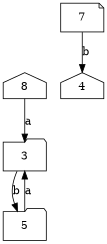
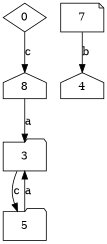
none -> (25, 18)
(17, 191) -> (17, 191)
